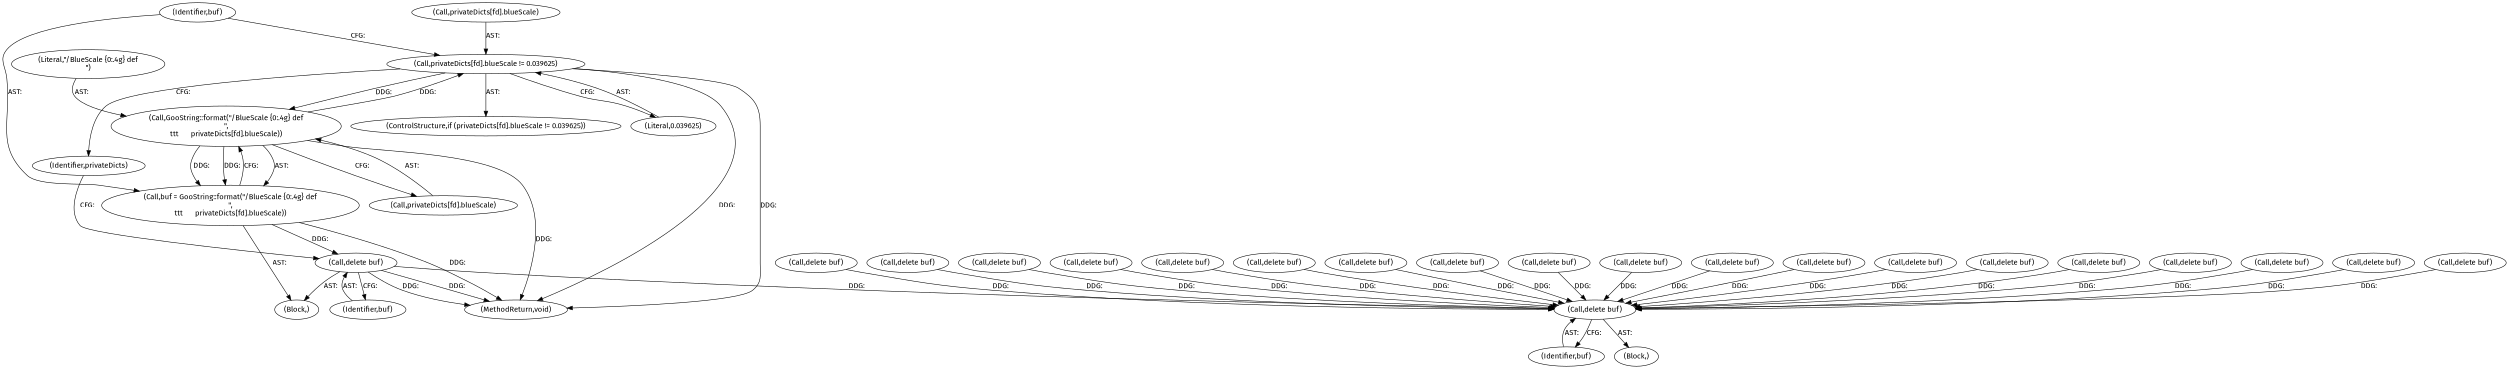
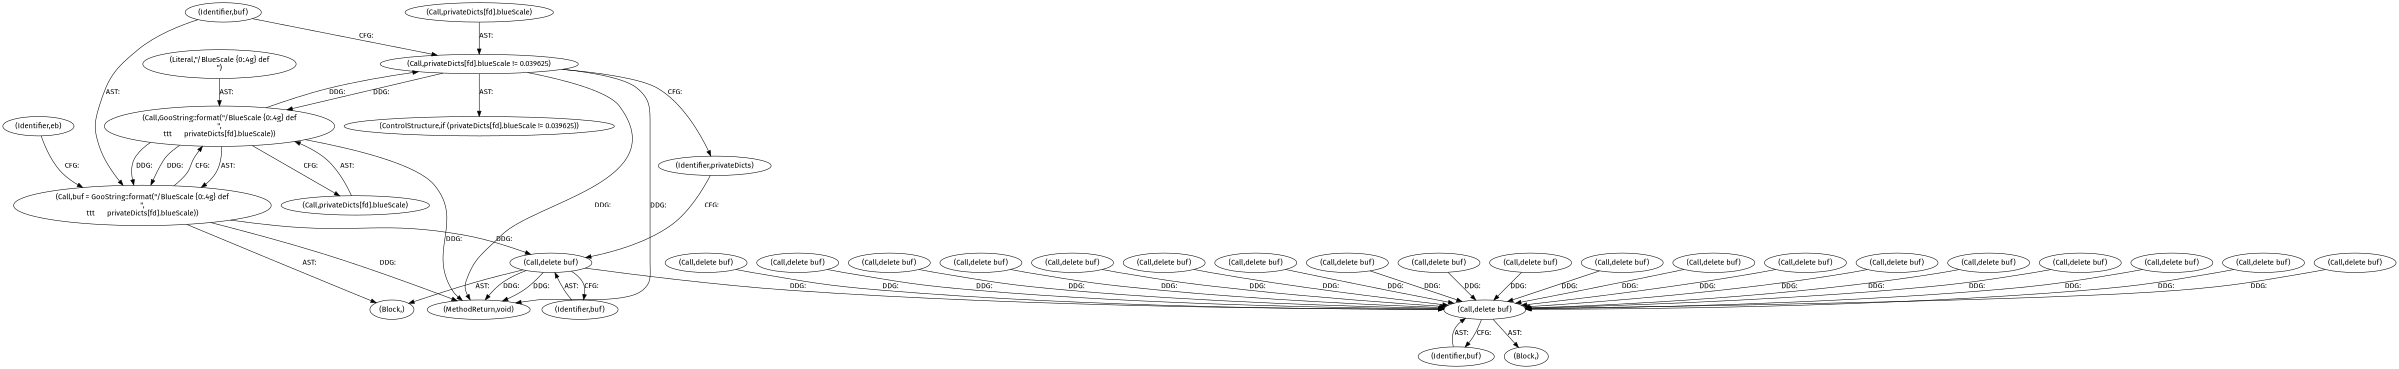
none -> (38, 126)
(673, 126) -> none
